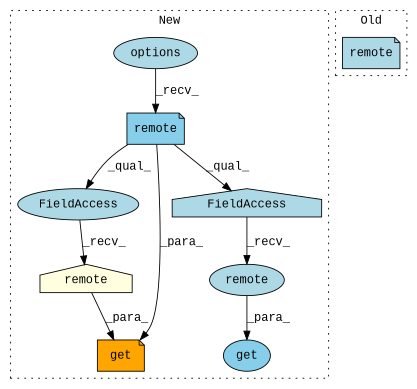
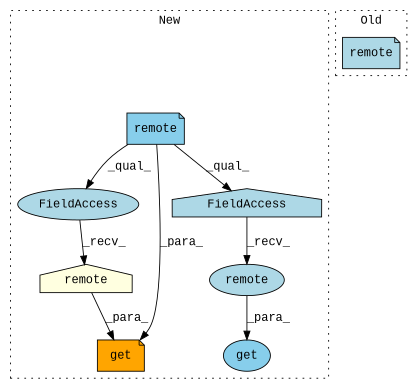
(156, 53) -> none
